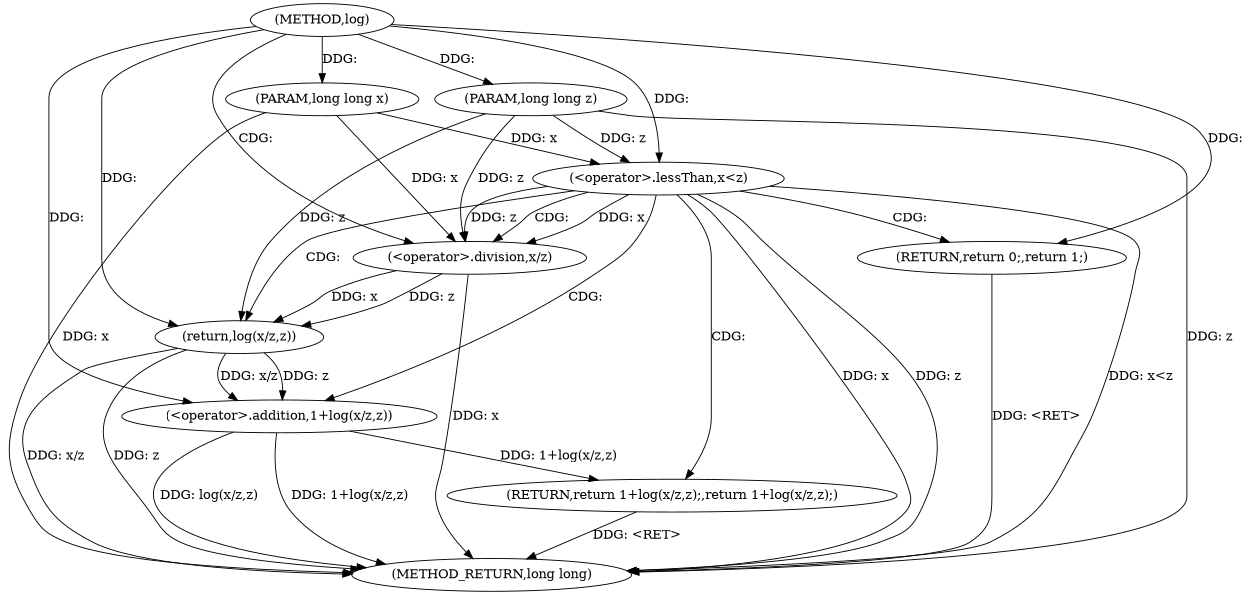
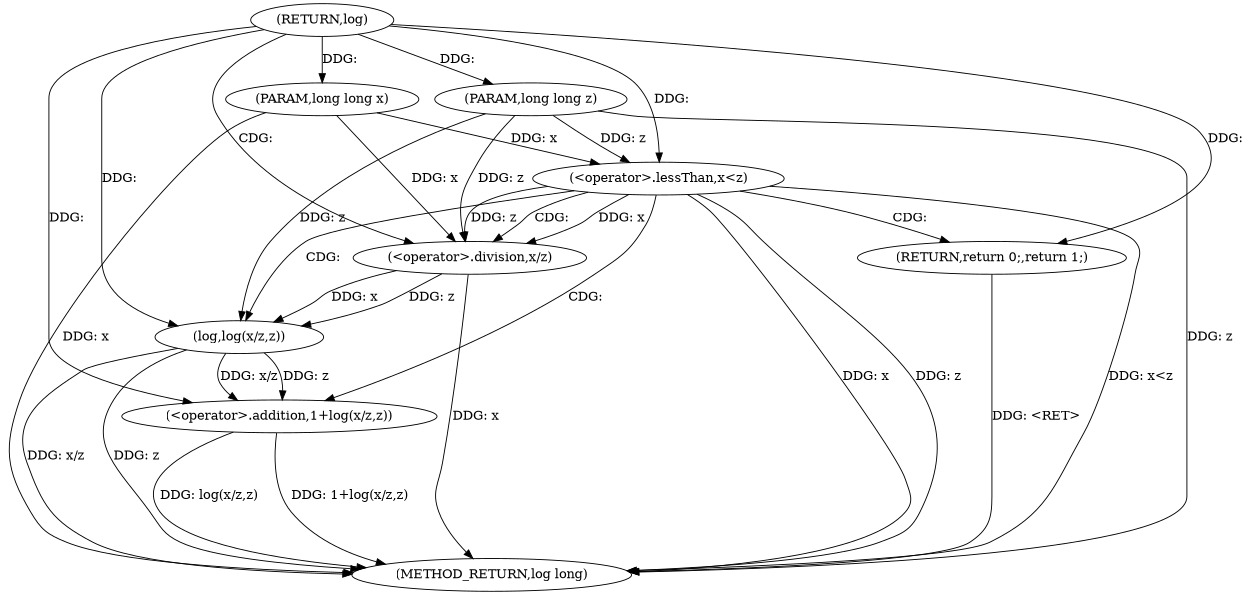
(322, 20) -> (322, 20)
(239, 337) -> (239, 337)
(672, 496) -> none
(492, 575) -> (492, 575)
